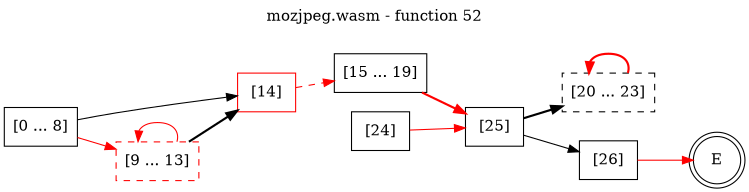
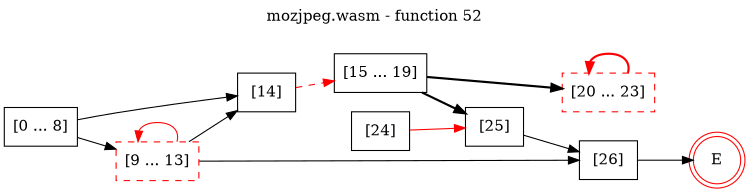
(267, 92) -> (267, 92)
(608, 92) -> (608, 92)
(439, 101) -> (439, 101)
(538, 114) -> (489, 82)
(209, 129) -> (209, 129)
(92, 142) -> (92, 142)
(660, 160) -> (660, 160)
(717, 160) -> (717, 160)
none -> (384, 161)
